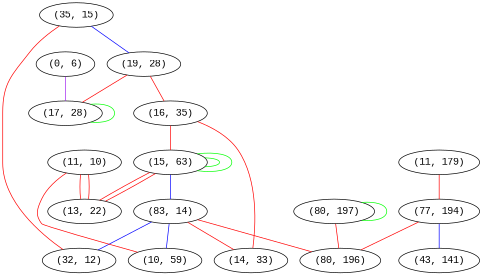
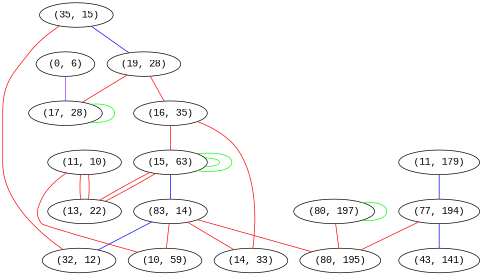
(439, 187) -> (439, 187)
(168, 236) -> (168, 236)
(340, 261) -> (340, 261)
